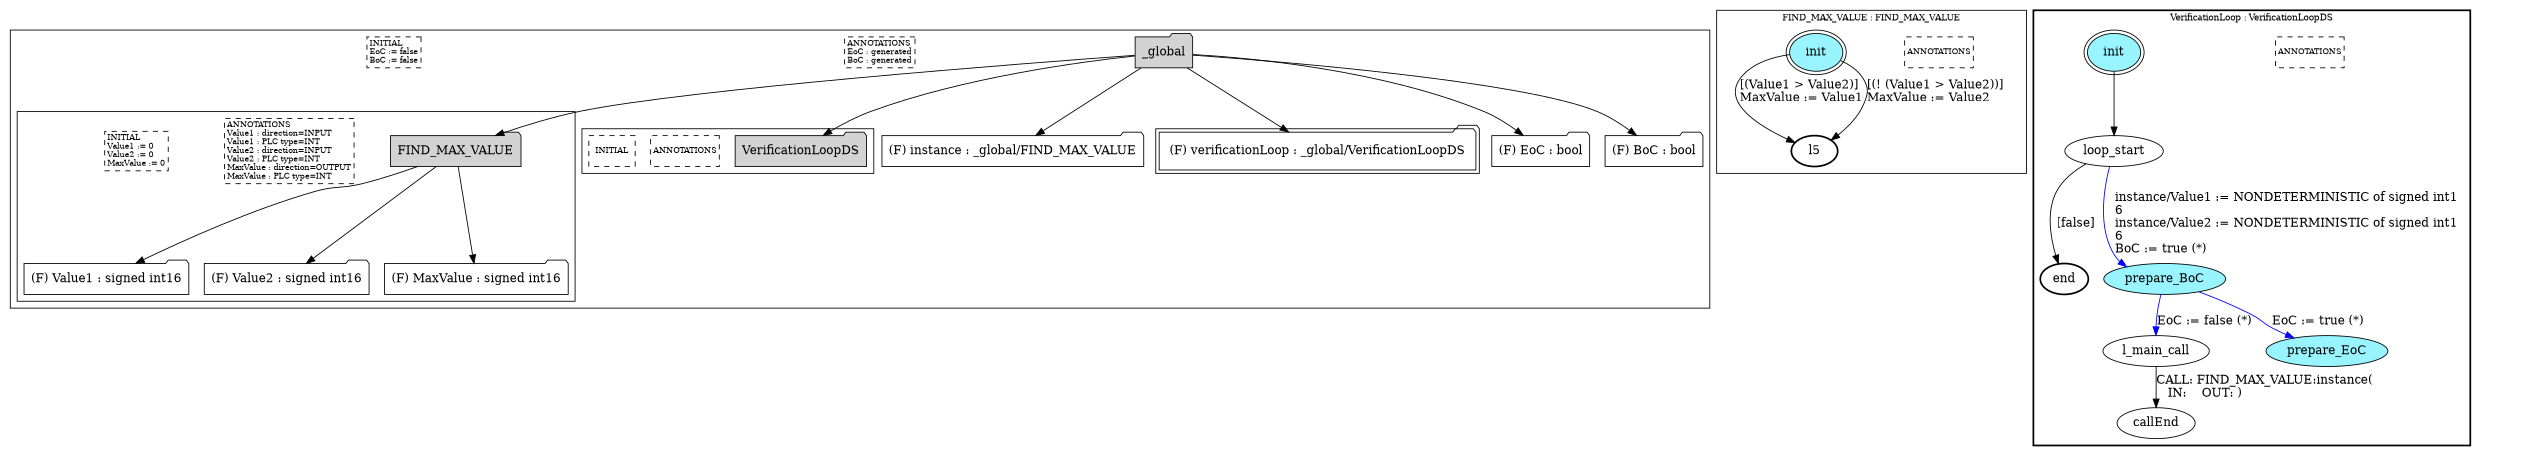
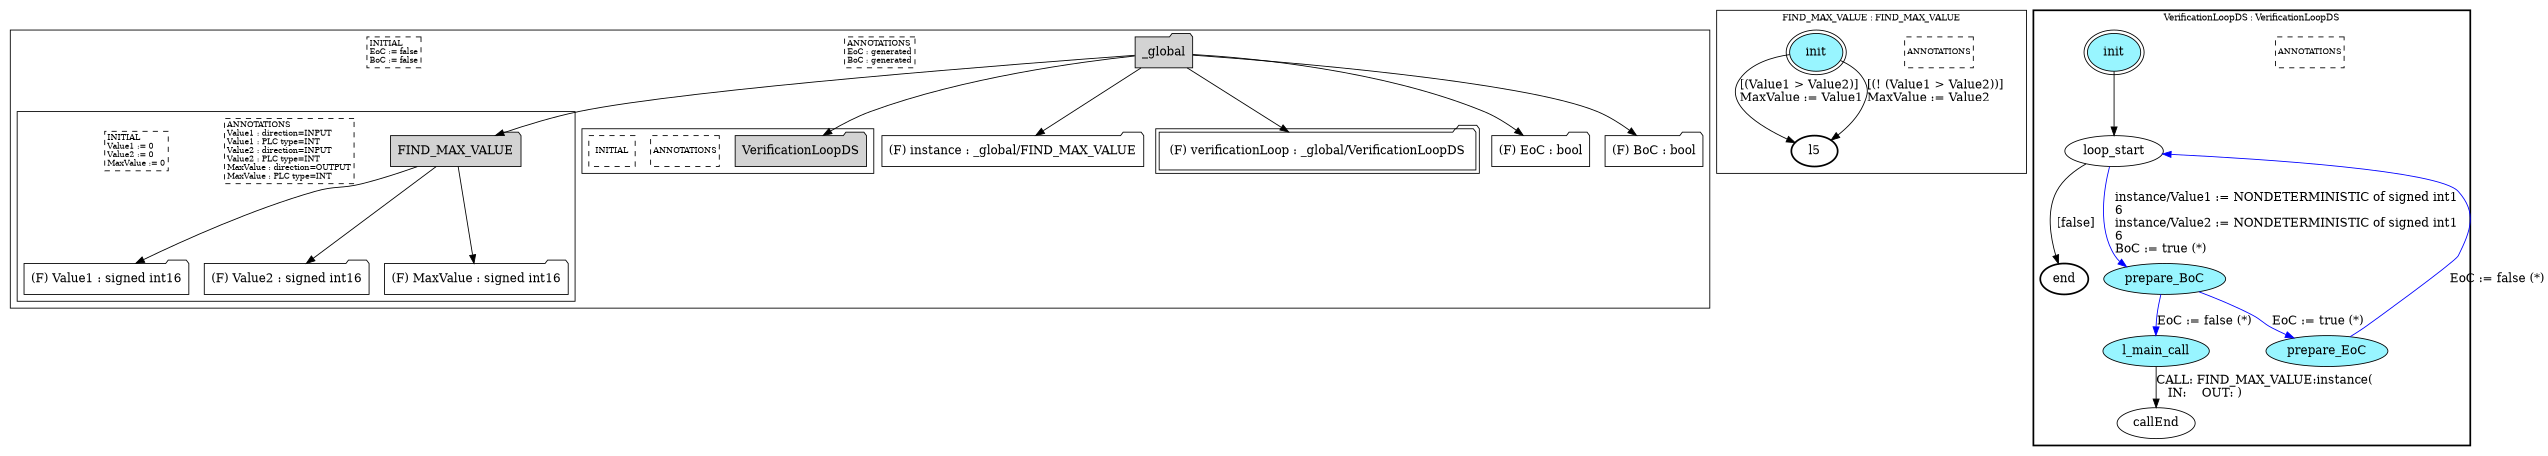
(2252, 18) -> (2252, 18)
none -> (2418, 177)
(2156, 351) -> (2156, 351)
